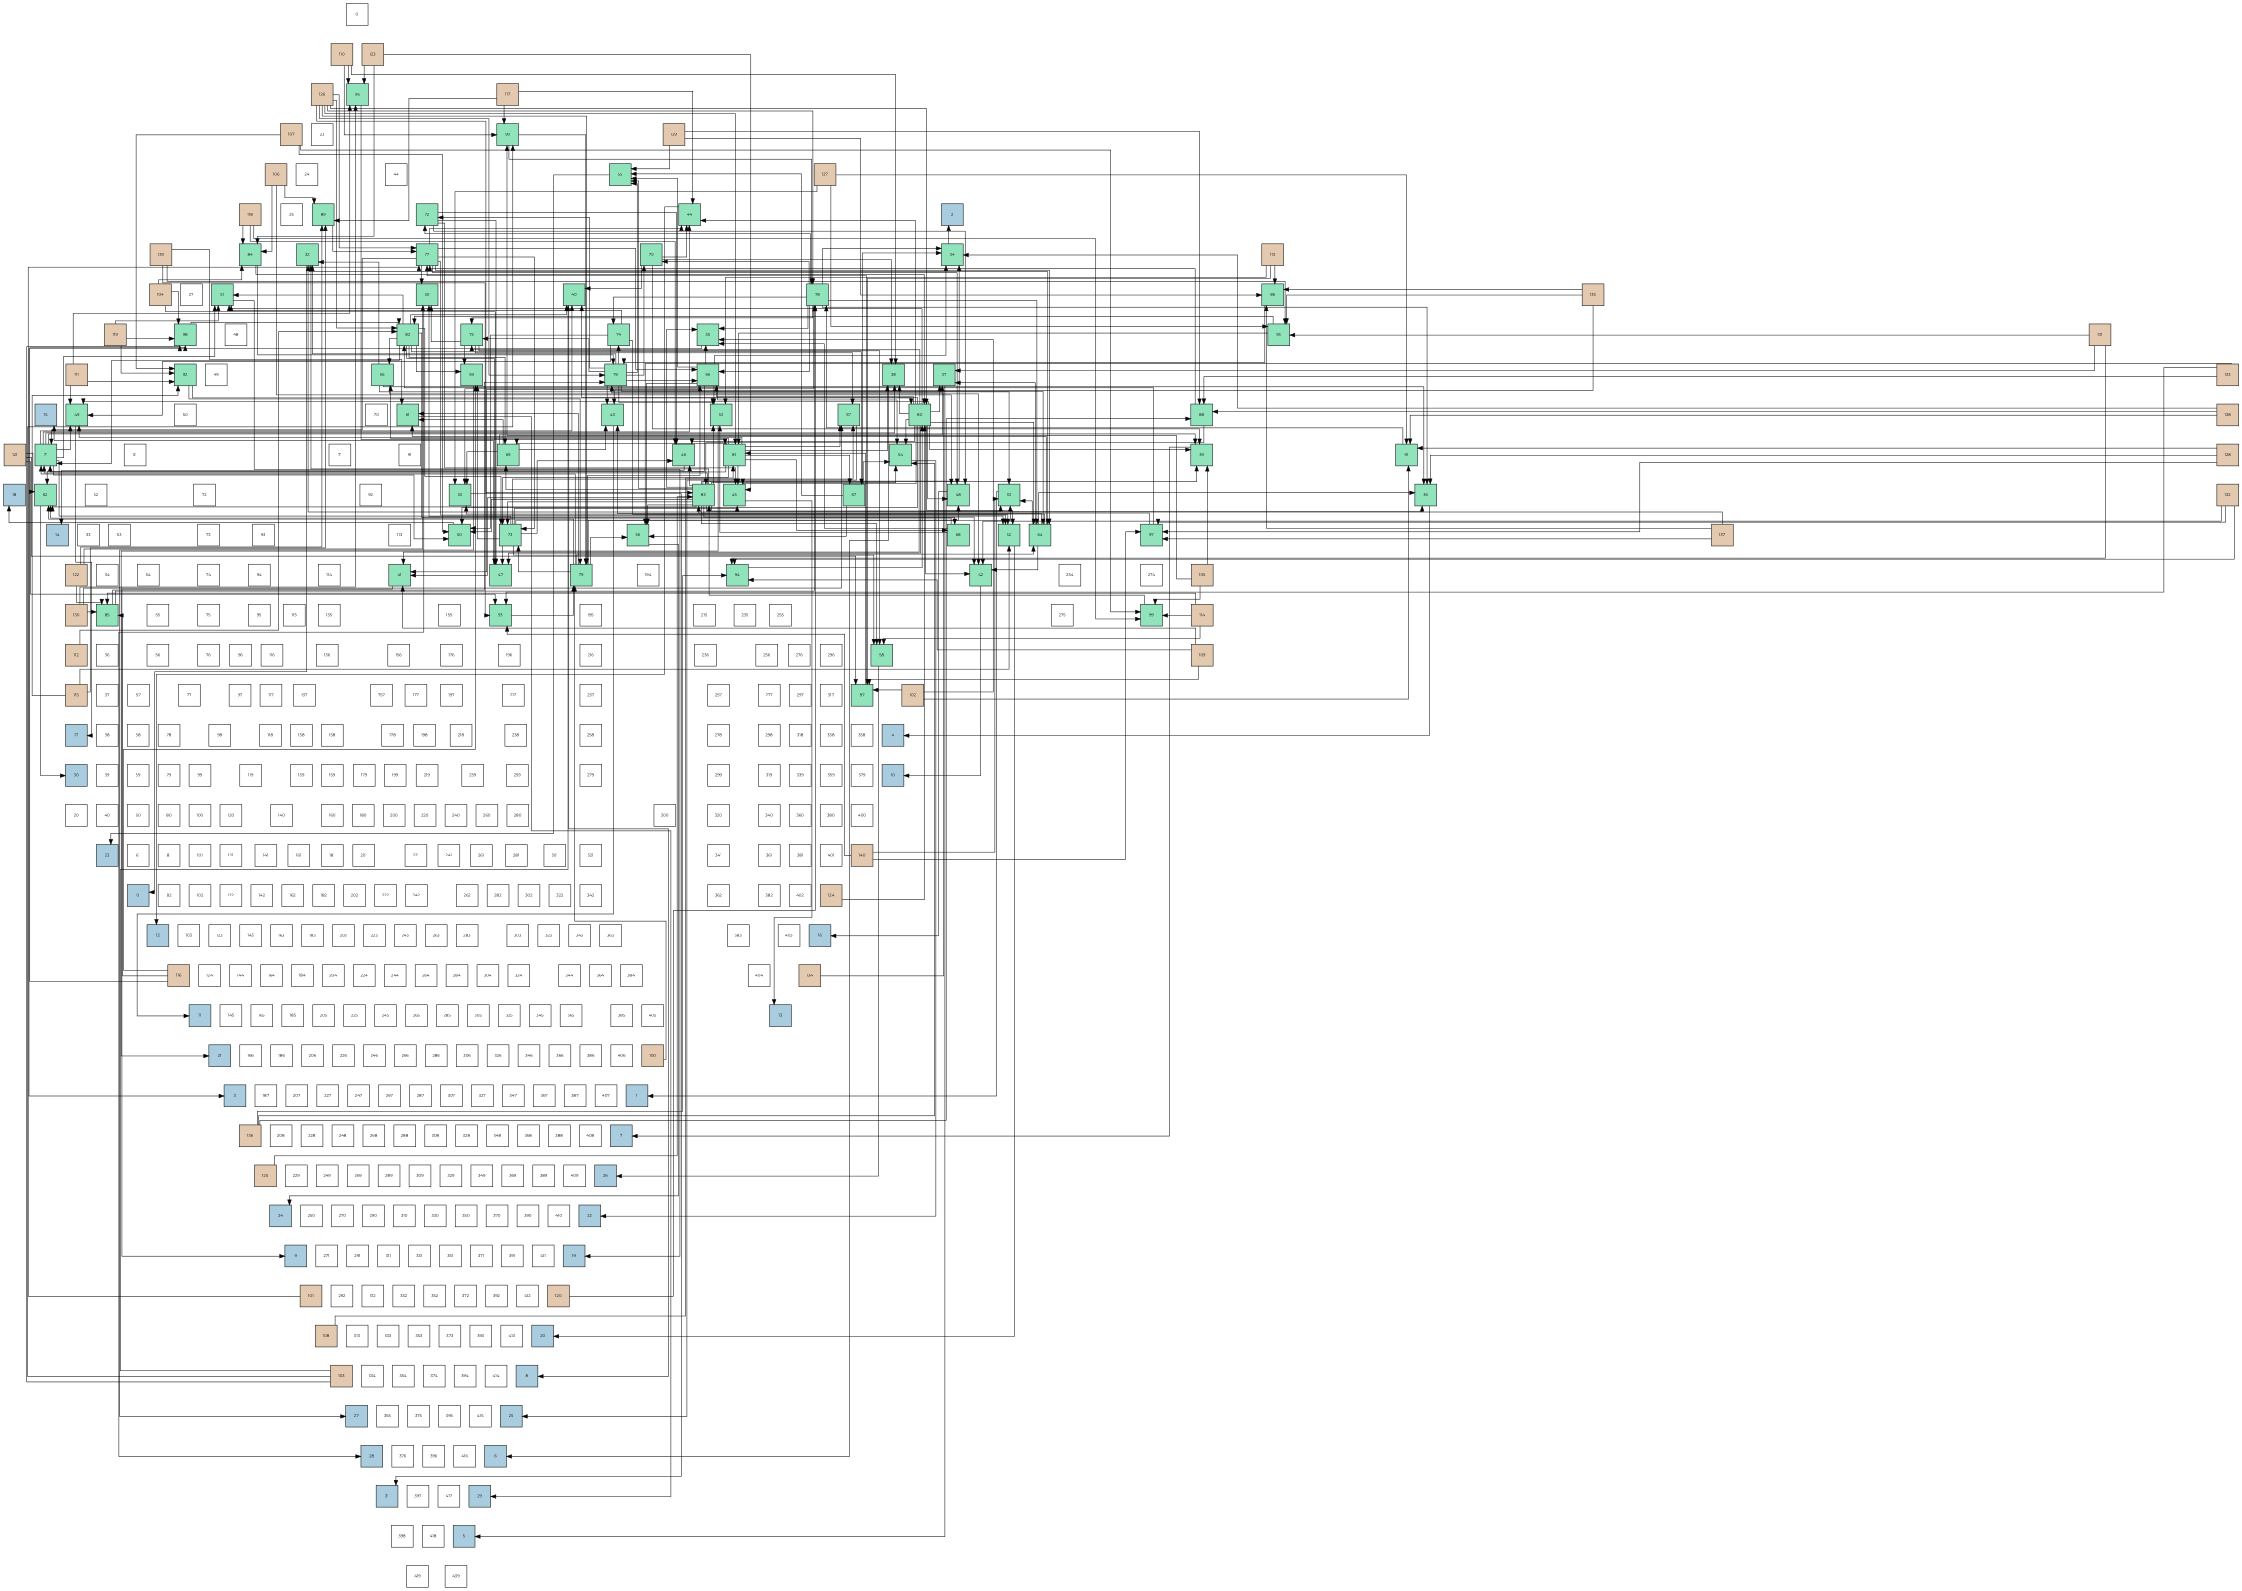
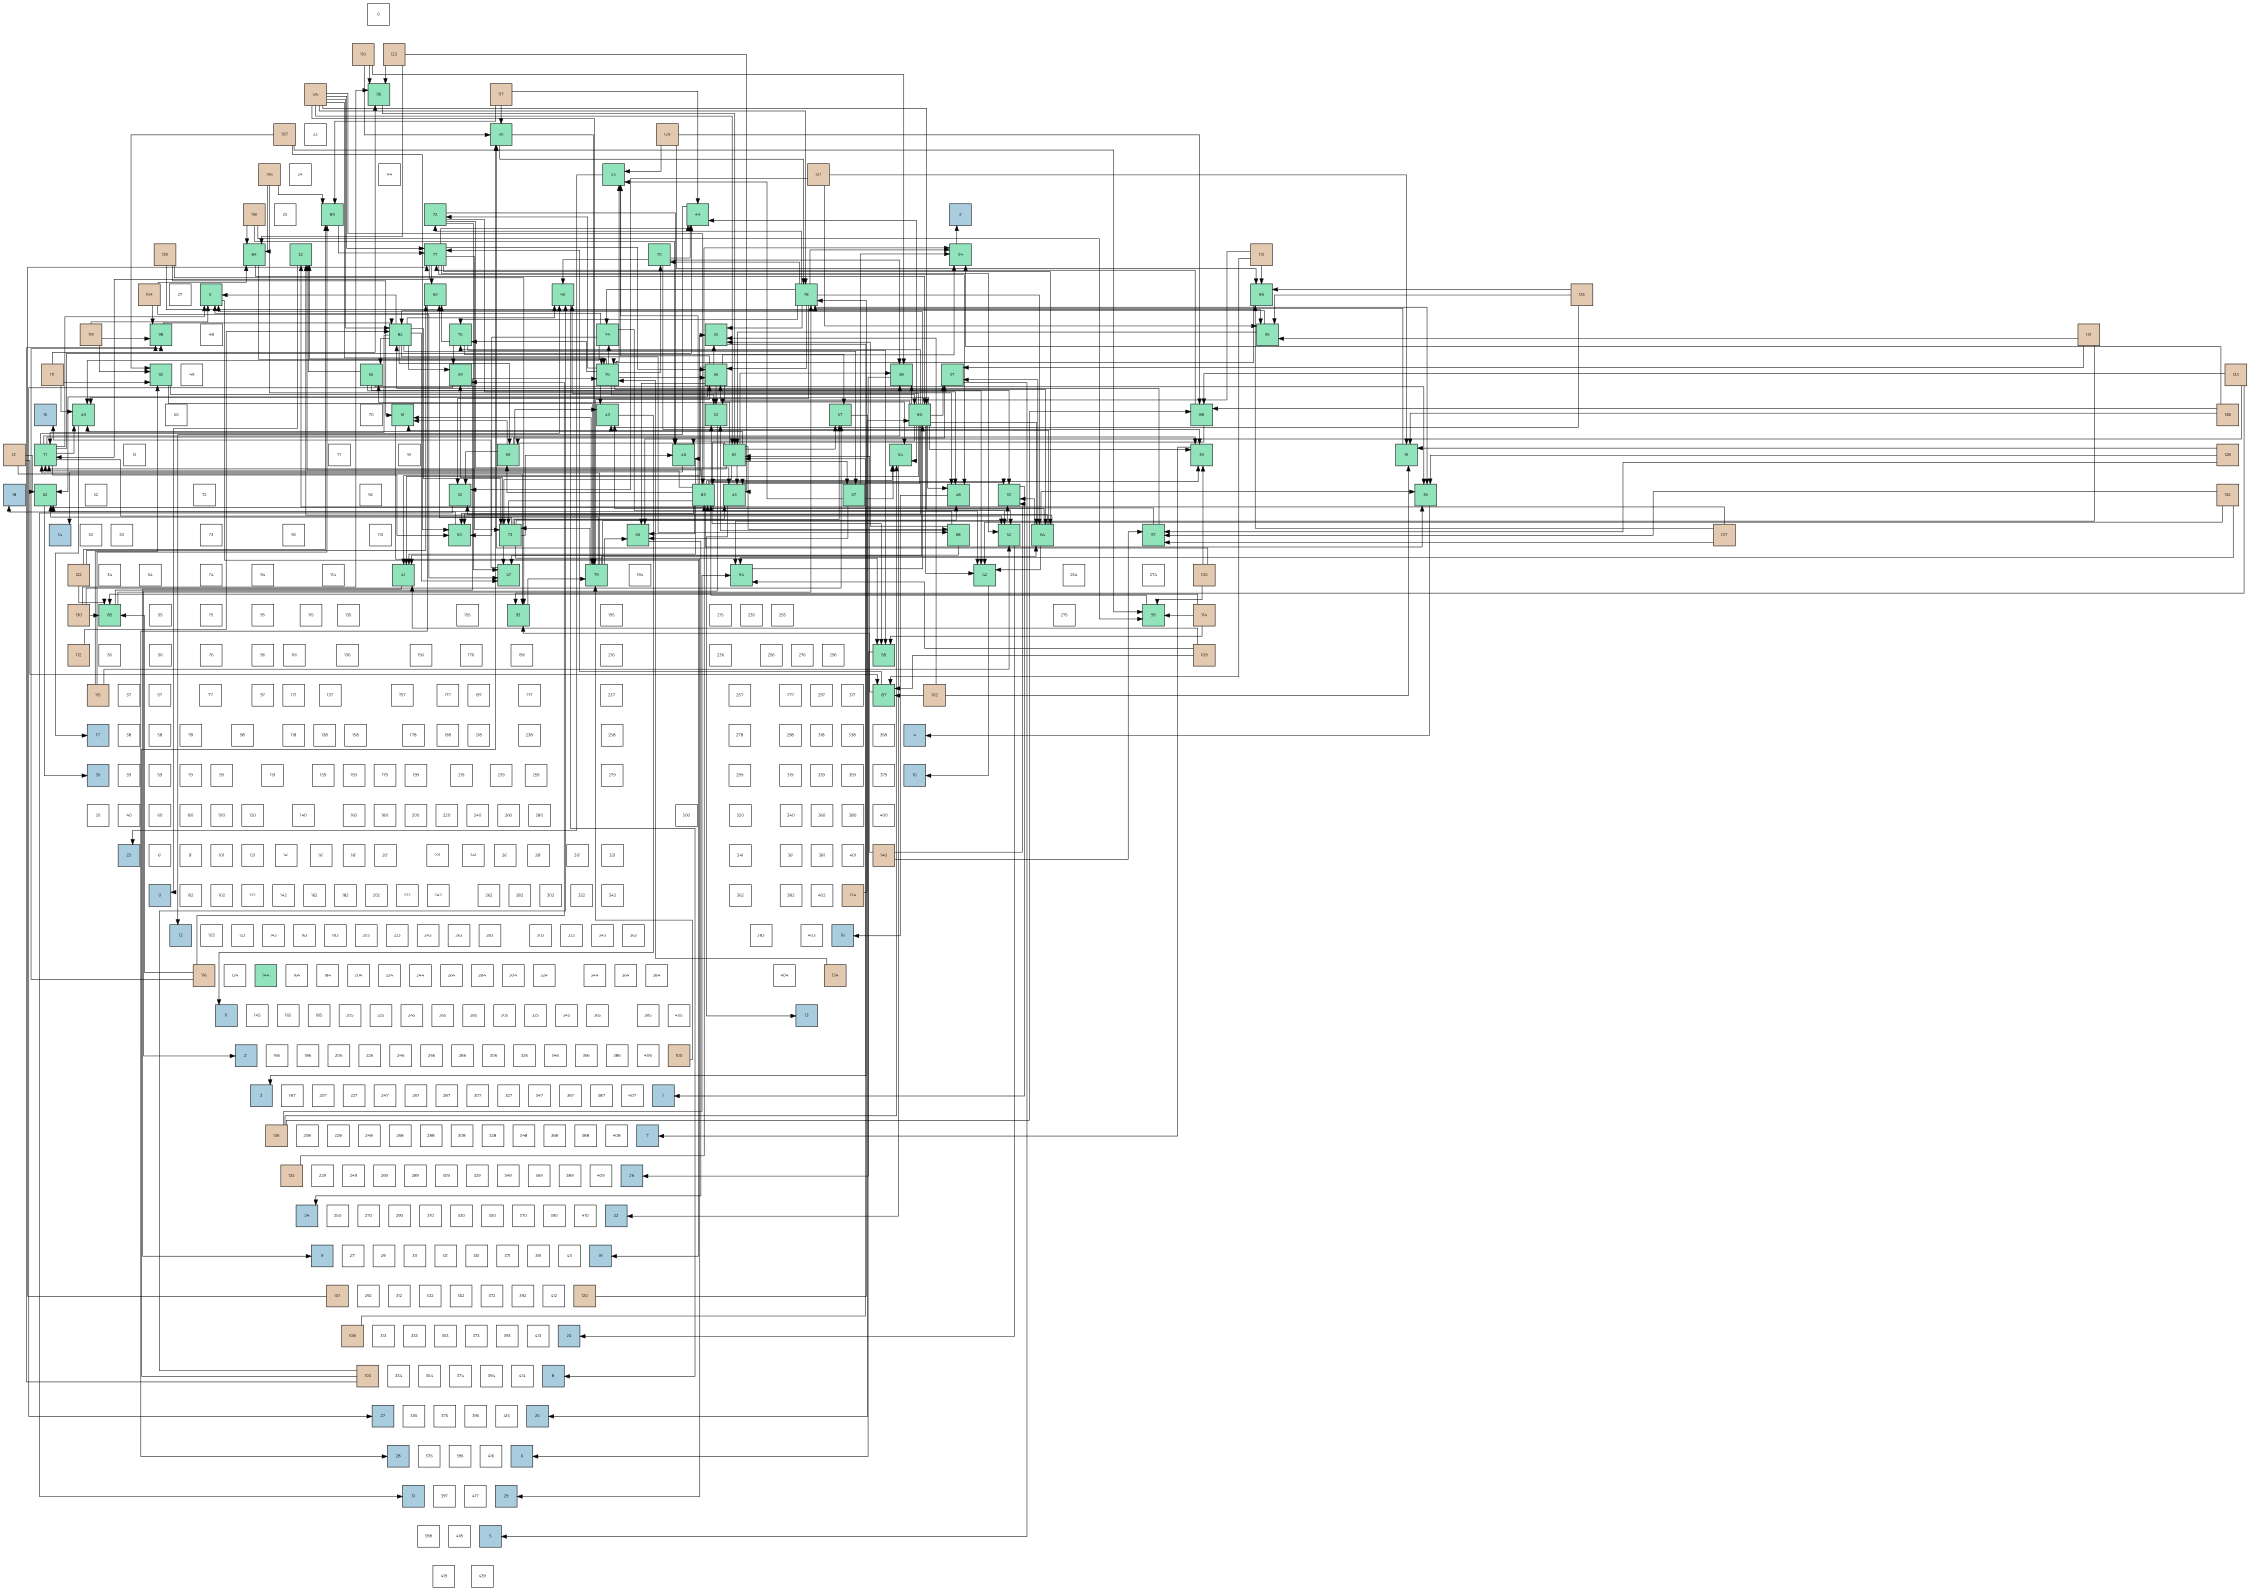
(799, 272) -> (561, 515)
none -> (688, 555)
(241, 976) -> (266, 976)
